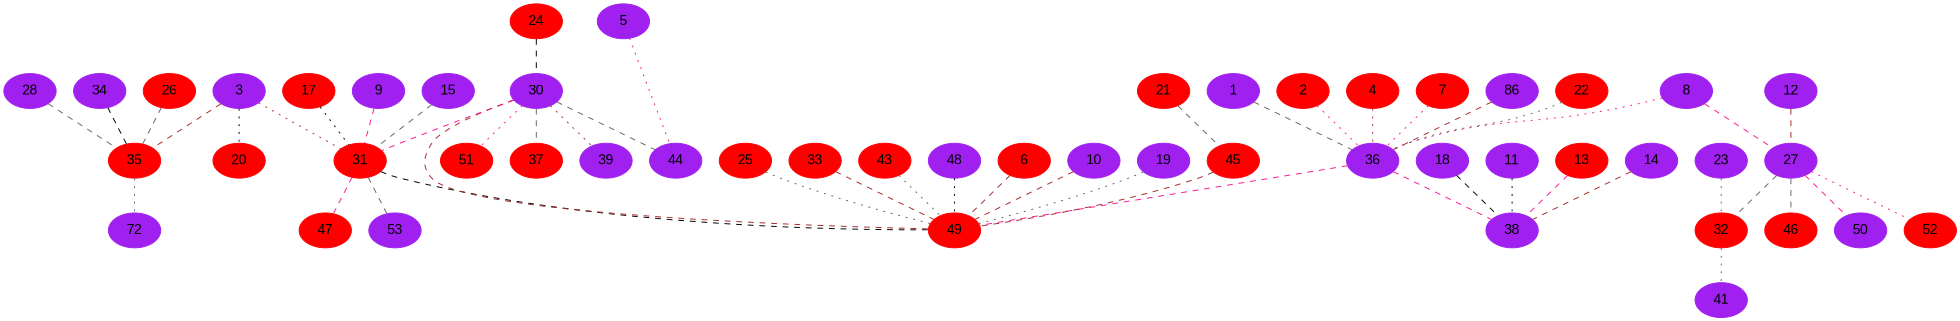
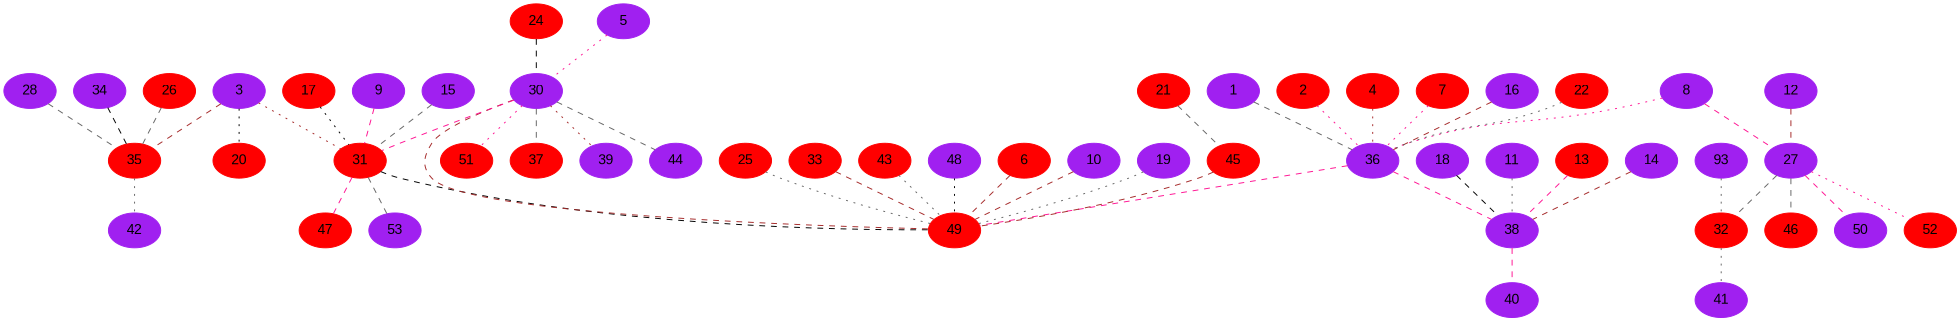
(650, 91) -> (580, 56)
(1512, 91) -> (1512, 91)
(1721, 161) -> (1721, 161)
(1512, 196) -> (1512, 196)
(135, 230) -> (135, 230)
none -> (1512, 300)
